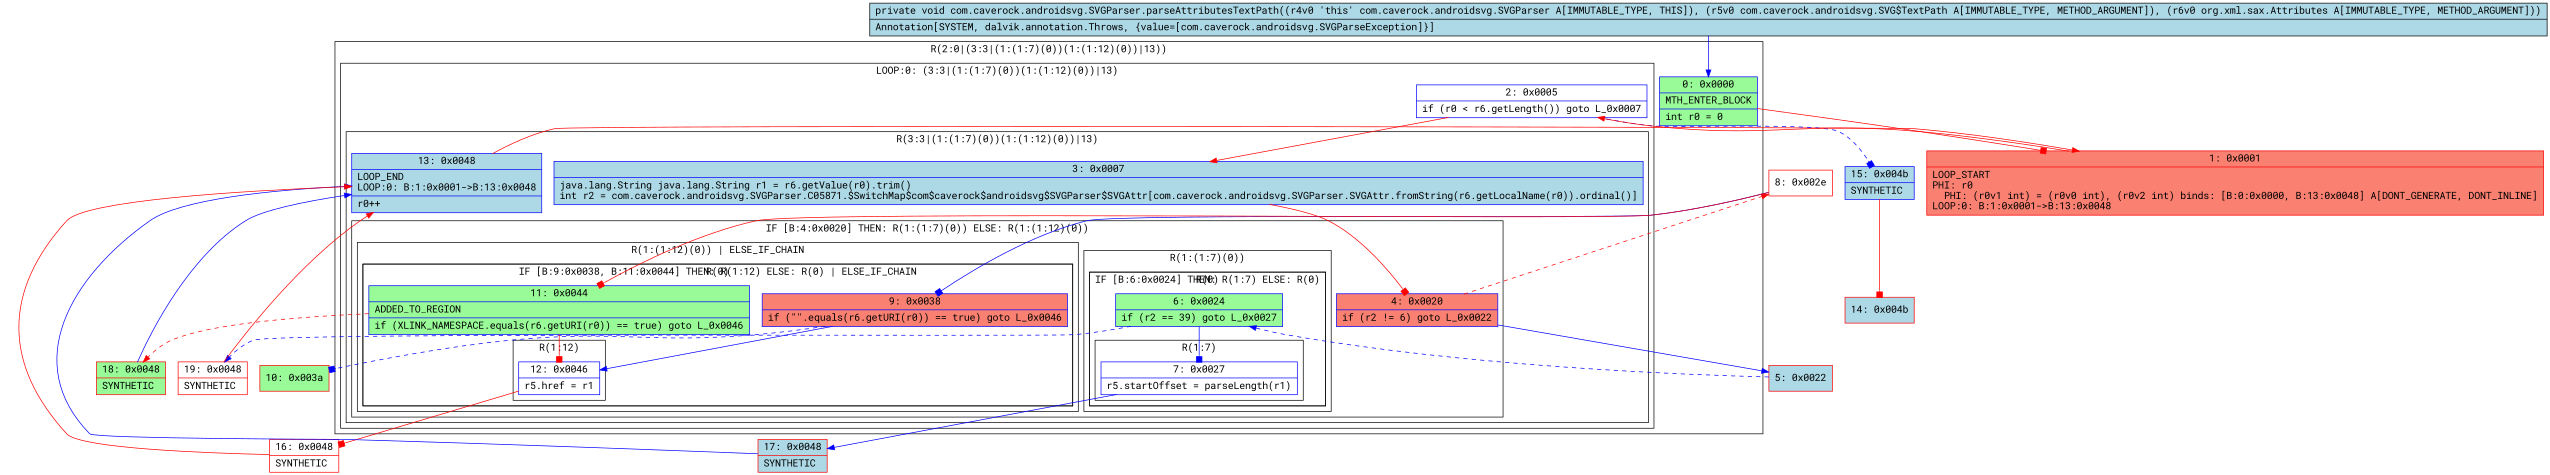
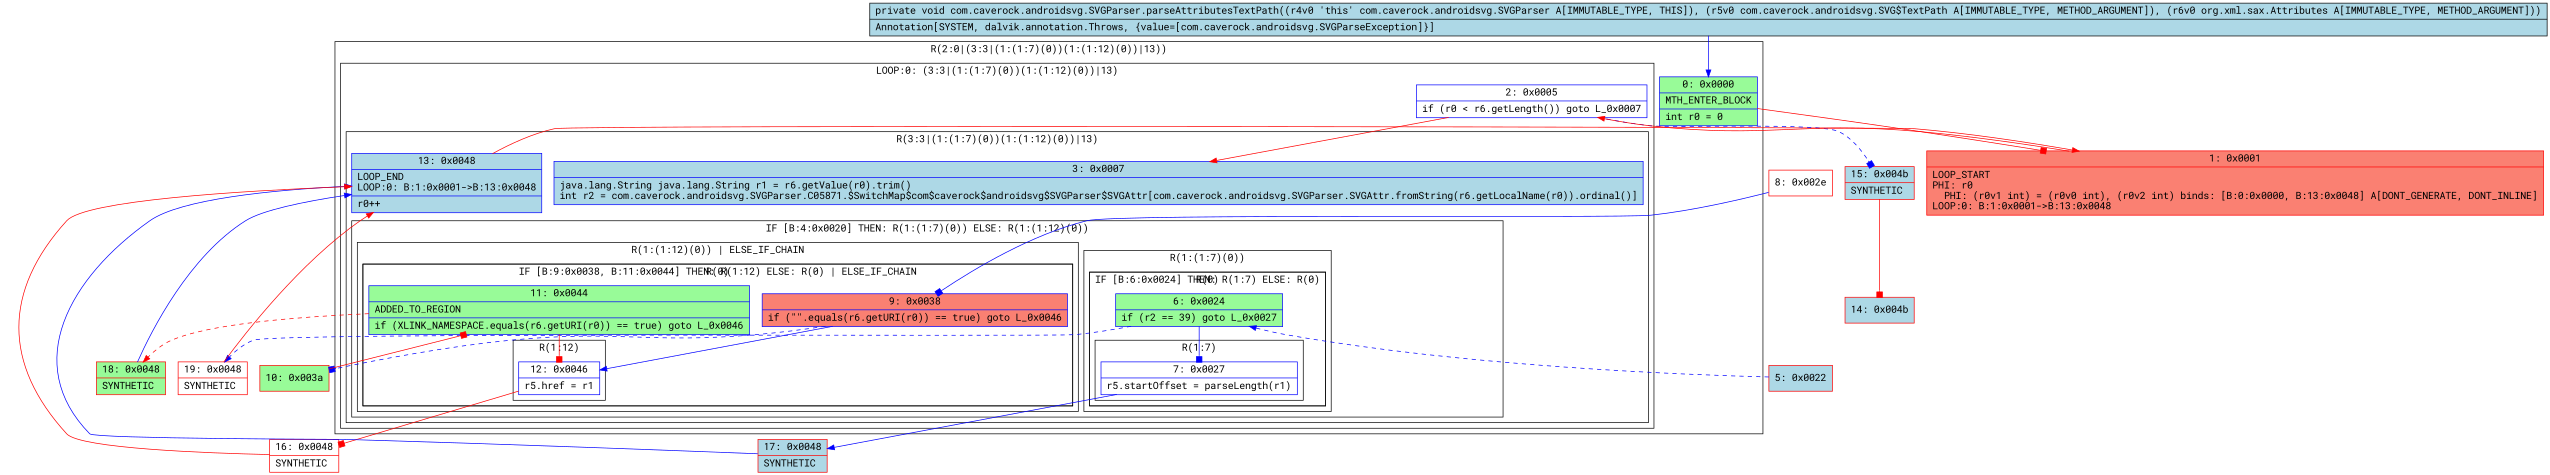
(1880, 183) -> (1880, 183)
(1093, 216) -> (394, 352)
(1417, 310) -> none
